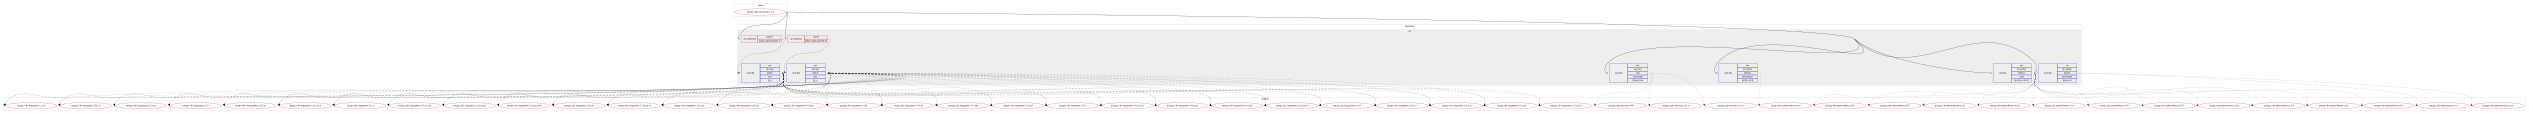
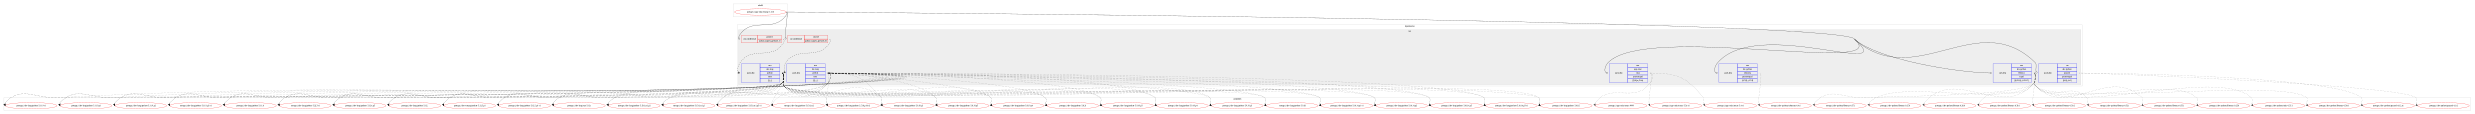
(360, 106) -> (579, 106)
(2060, 106) -> (2279, 106)
(2224, 106) -> none
